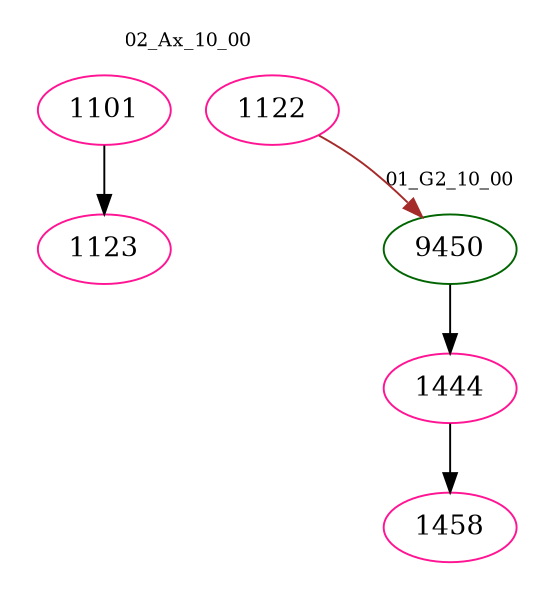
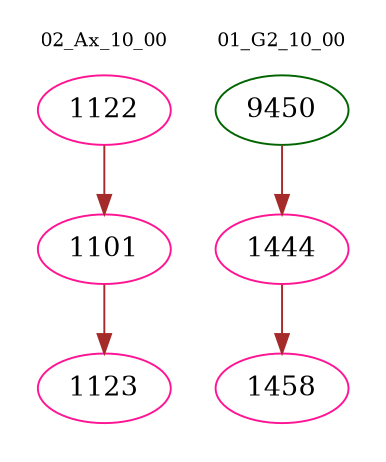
(104, 170) -> (104, 309)
(381, 178) -> (104, 170)
(450, 309) -> (282, 170)
(450, 448) -> (282, 309)
